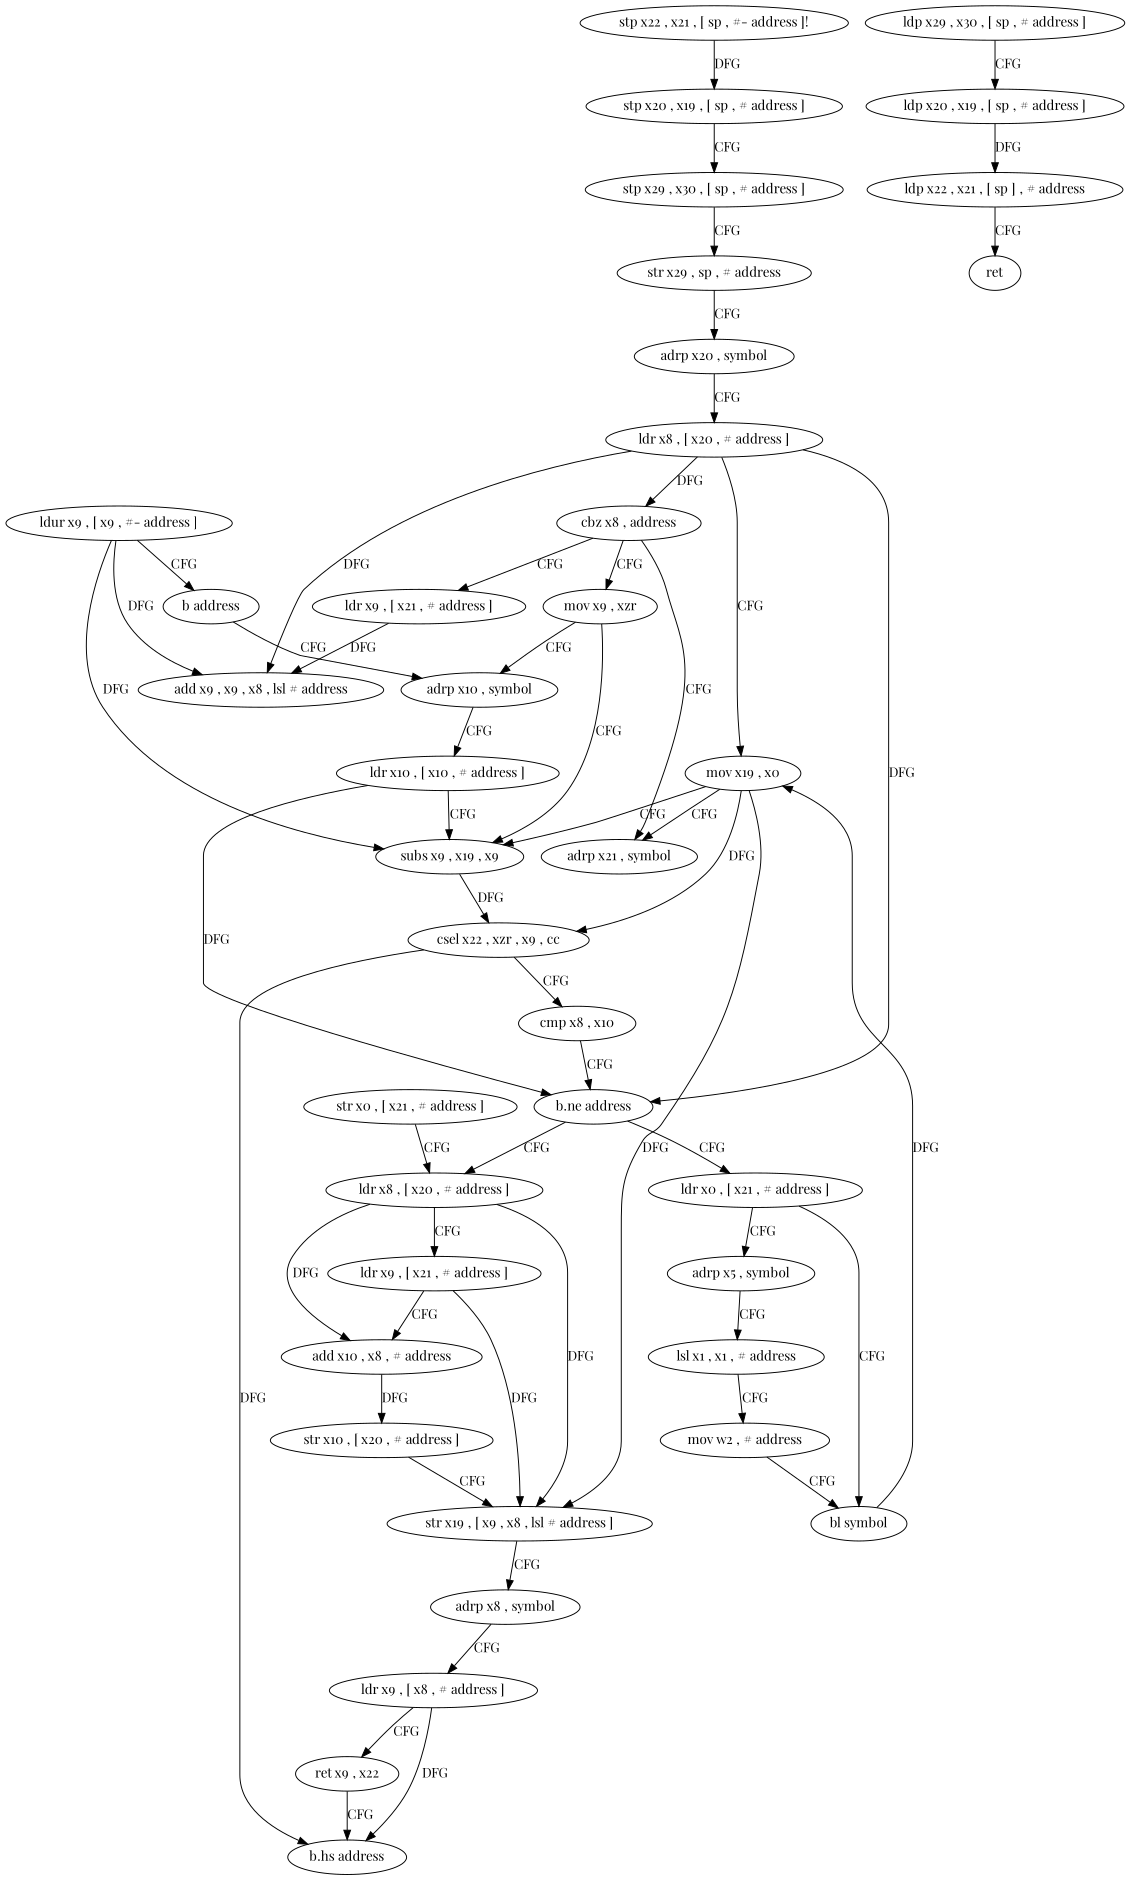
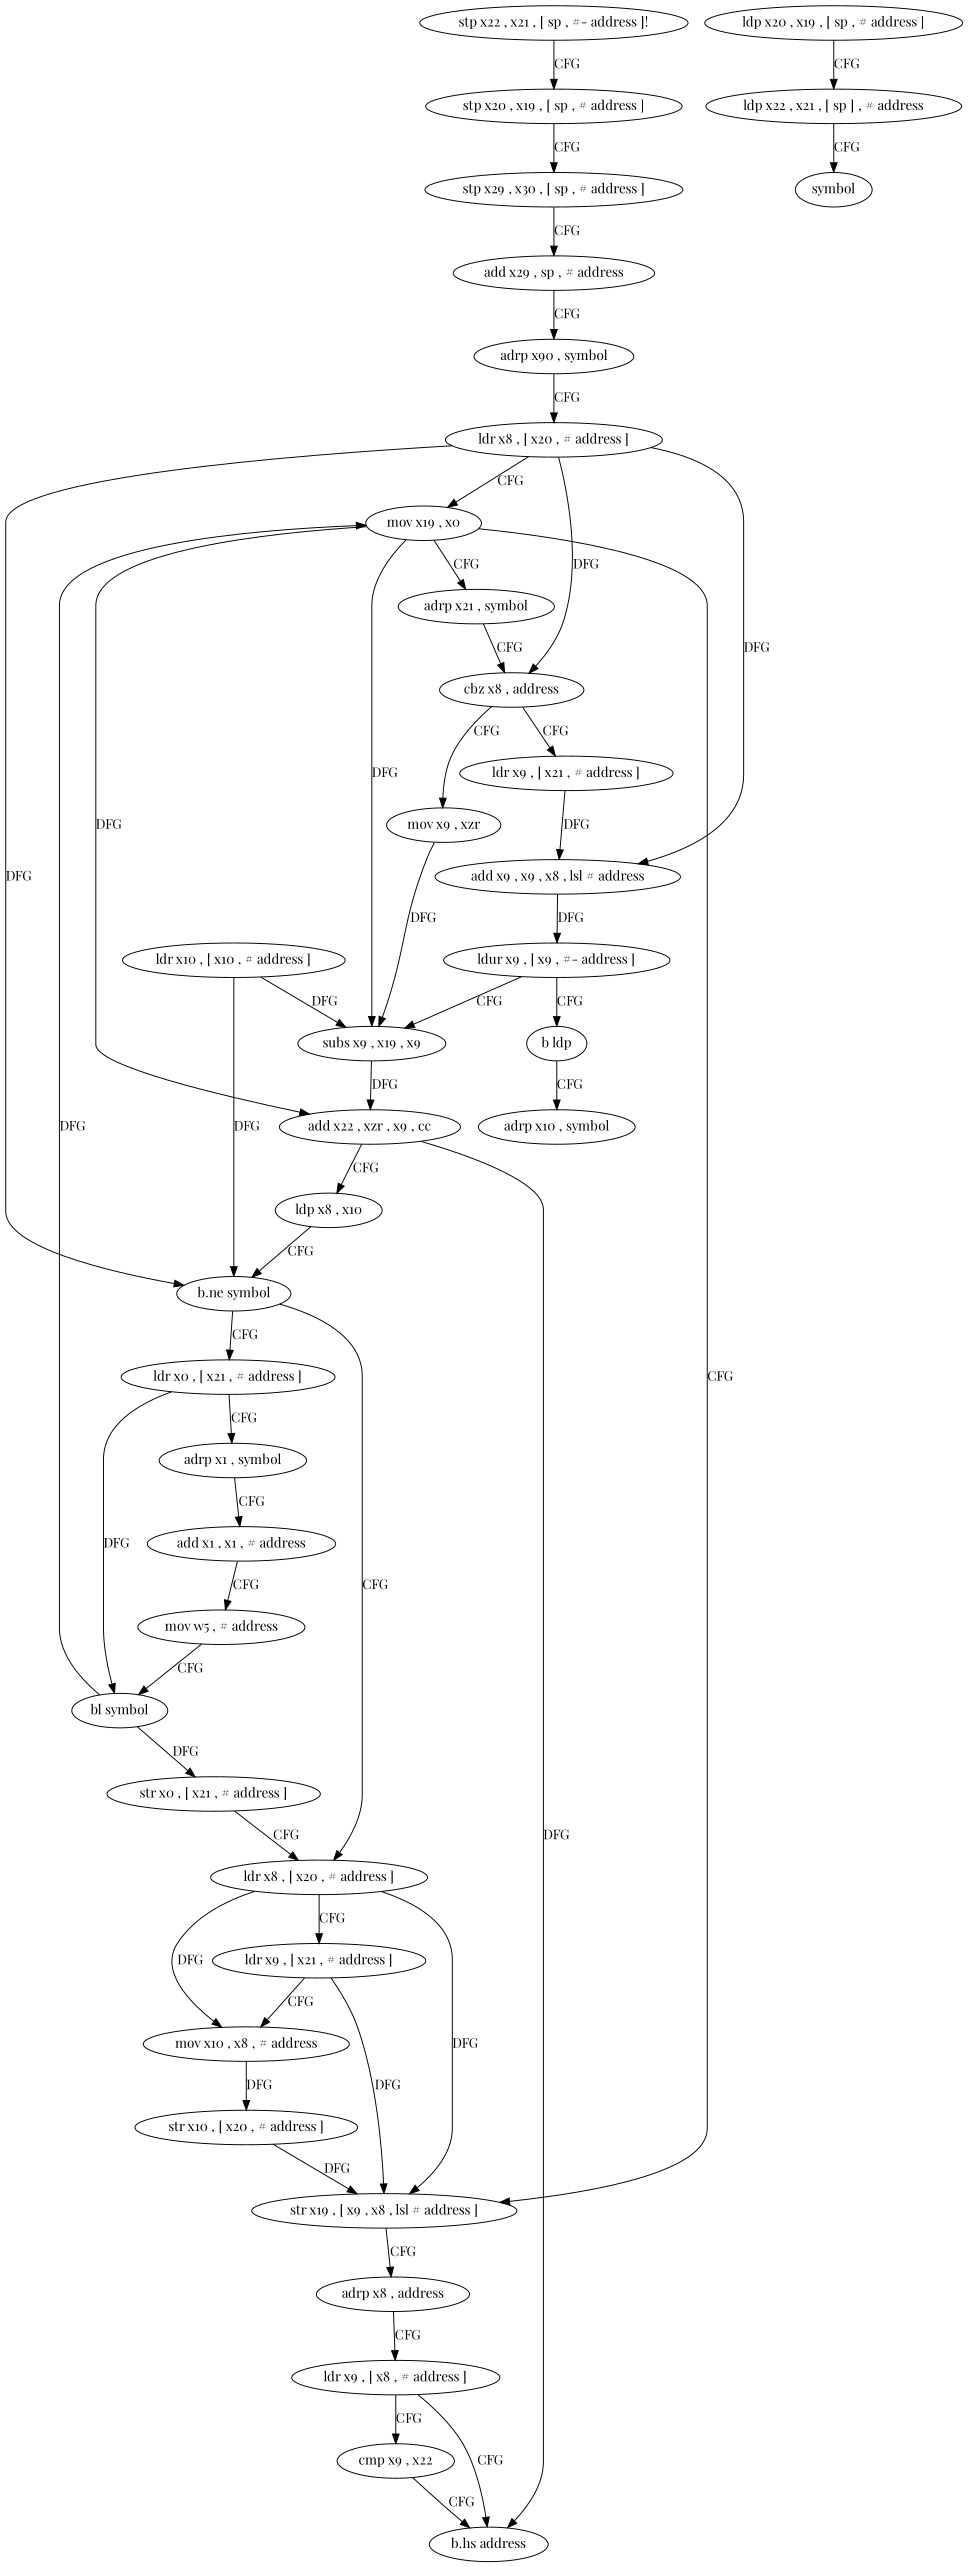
(995, 23) -> none
(728, 65) -> (567, 65)
(1008, 148) -> (847, 65)
(714, 273) -> (554, 273)
(995, 273) -> (834, 190)
(714, 356) -> (554, 356)
(211, 607) -> (557, 1044)
(127, 622) -> (557, 914)
(541, 644) -> none
(684, 685) -> (492, 644)
(116, 690) -> (490, 1002)
(465, 727) -> none
(609, 732) -> (424, 919)
(463, 815) -> (325, 1002)
(653, 815) -> (385, 773)
(499, 940) -> (370, 1127)
(577, 1024) -> (329, 1210)
(593, 1107) -> (234, 1294)
(656, 1149) -> (721, 1377)
(741, 1274) -> (233, 1460)
(382, 1357) -> (246, 2044)
(736, 1357) -> (242, 1544)
(872, 1357) -> (117, 1544)
(745, 1440) -> (221, 1627)
(473, 1482) -> (337, 2169)
(505, 1607) -> (393, 2294)
none -> (163, 1749)
(347, 1774) -> (396, 2461)
(435, 1774) -> (491, 2461)
